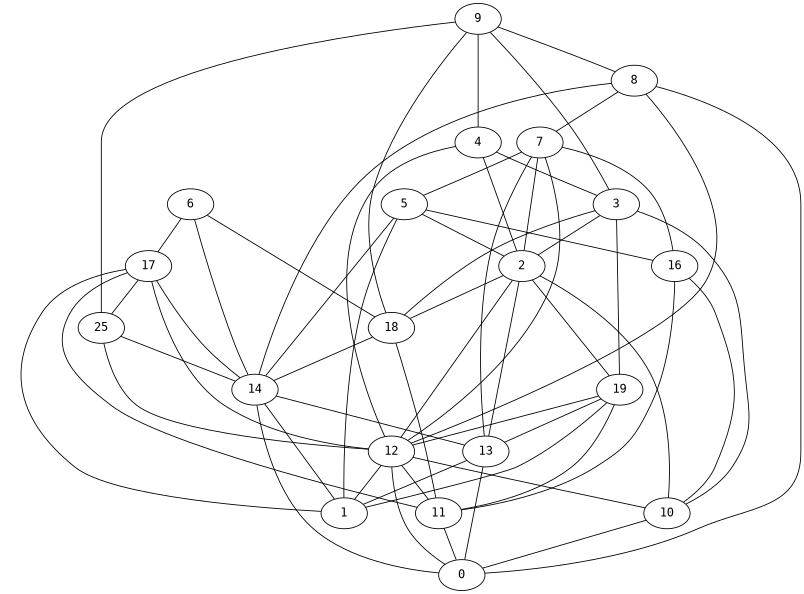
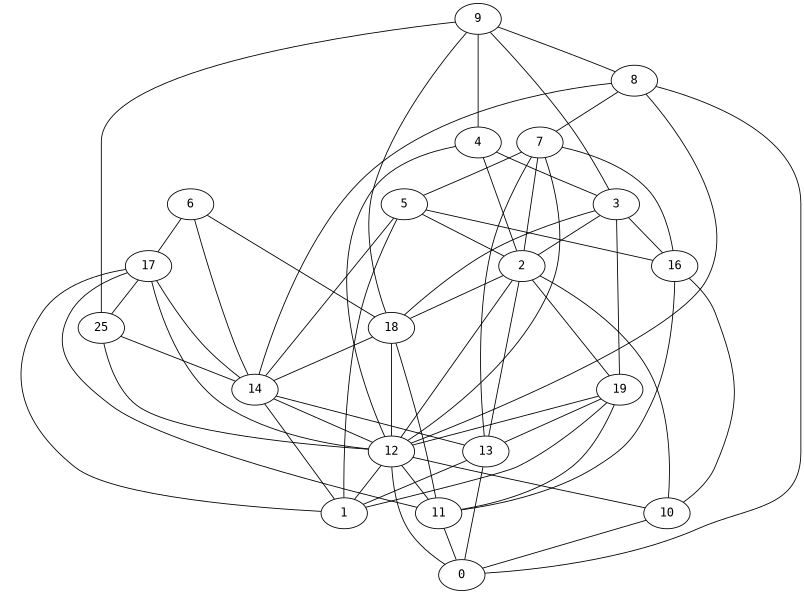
(743, 346) -> (646, 235)
none -> (391, 390)
(312, 528) -> (323, 421)
